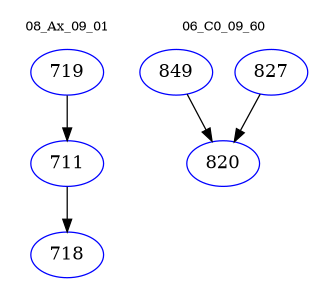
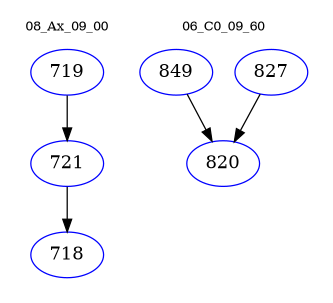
(67, 27) -> (67, 27)
(67, 164) -> (67, 164)
